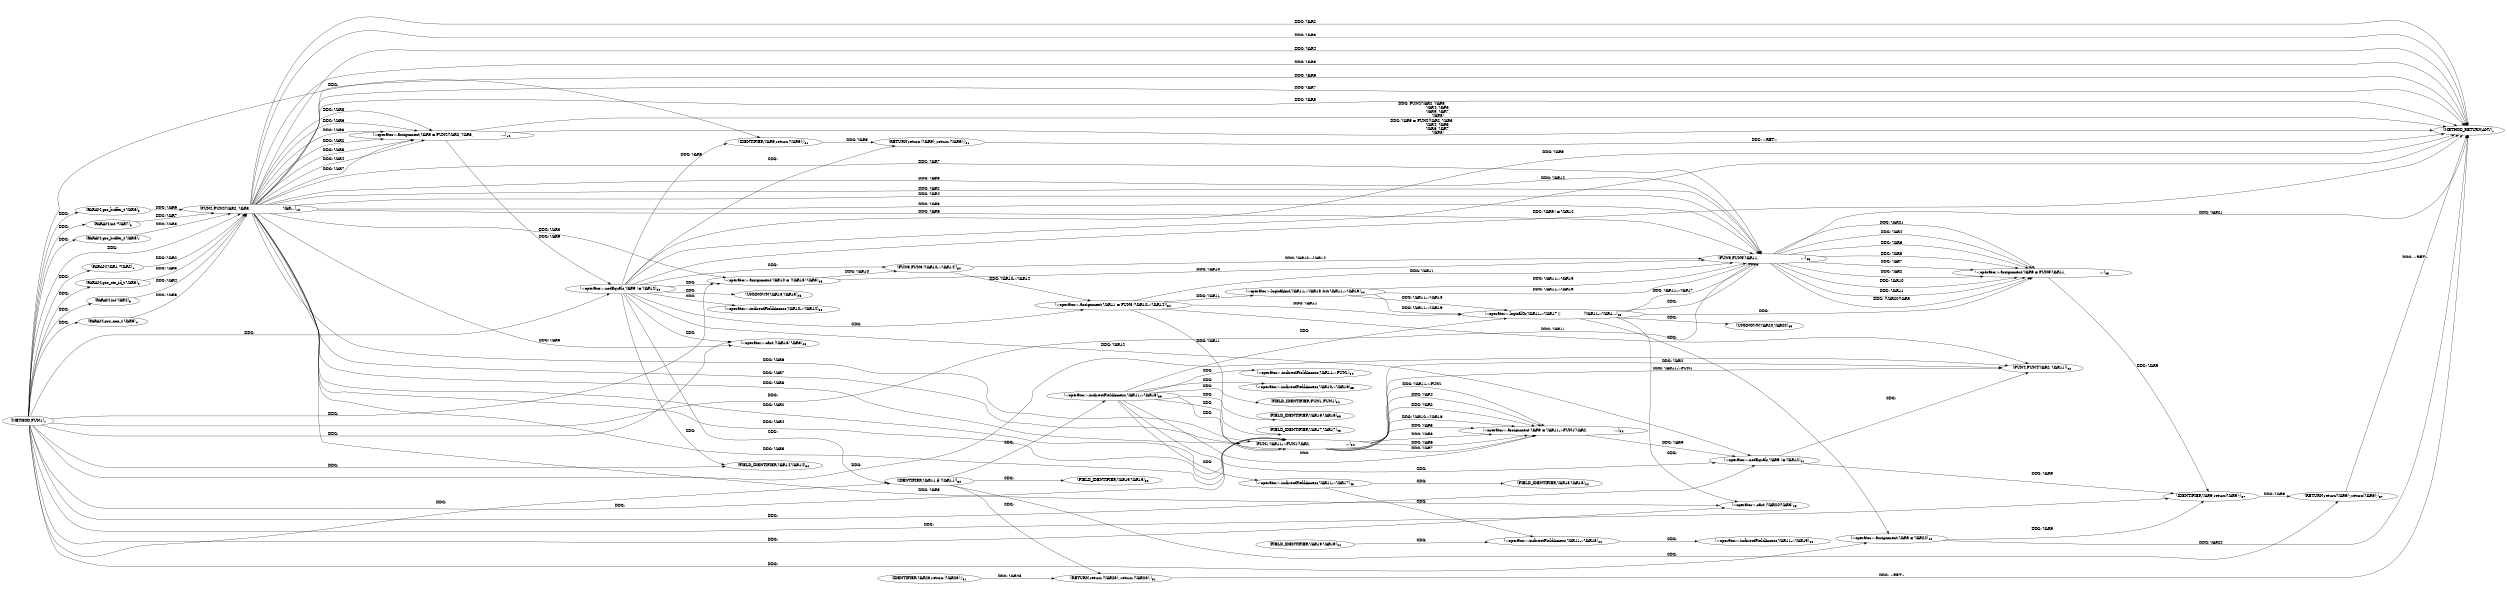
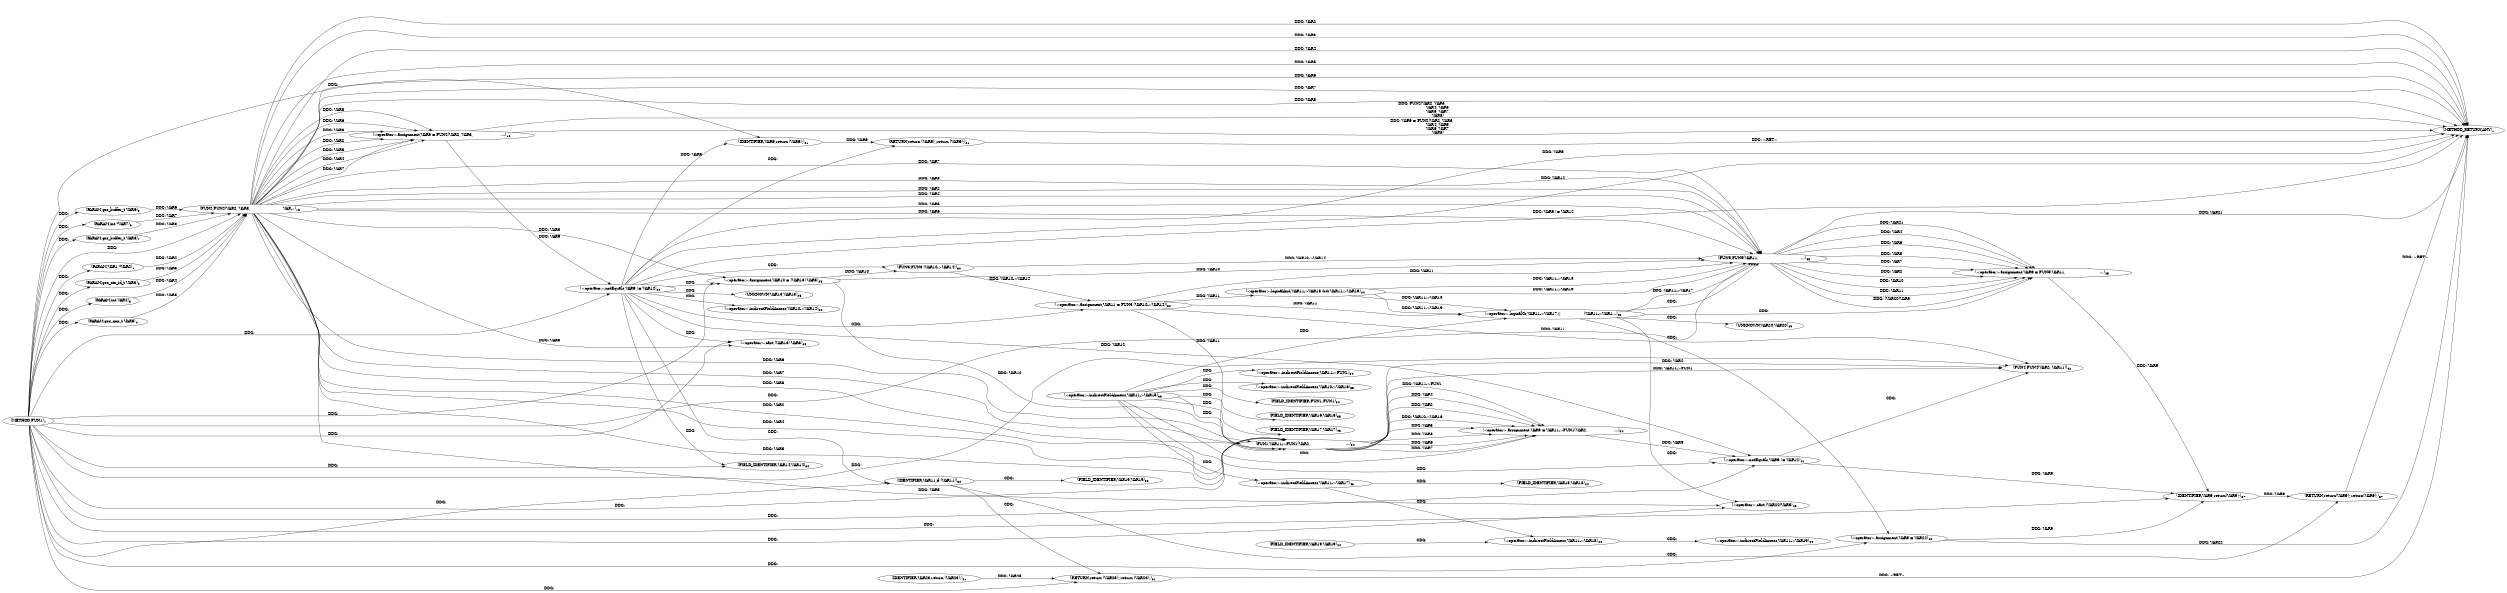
none -> (1019, 396)
(1028, 445) -> none
none -> (489, 591)
